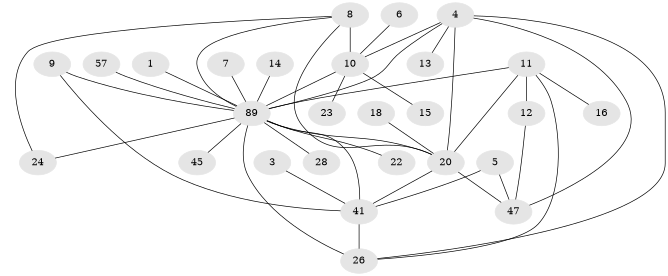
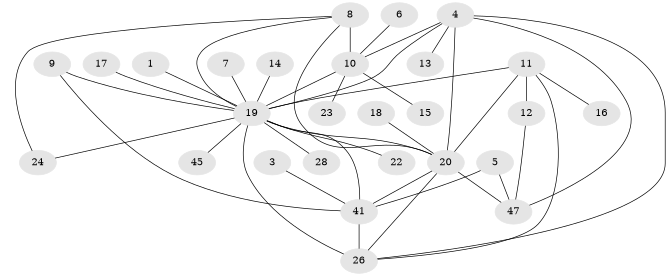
(101, 64) -> (101, 64)
(252, 113) -> (252, 113)
none -> (402, 212)
